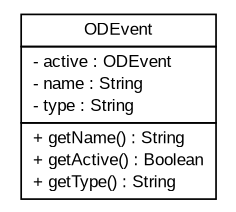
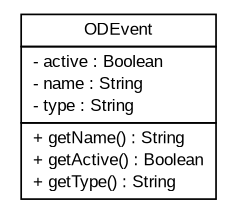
(103, 62) -> (98, 62)
